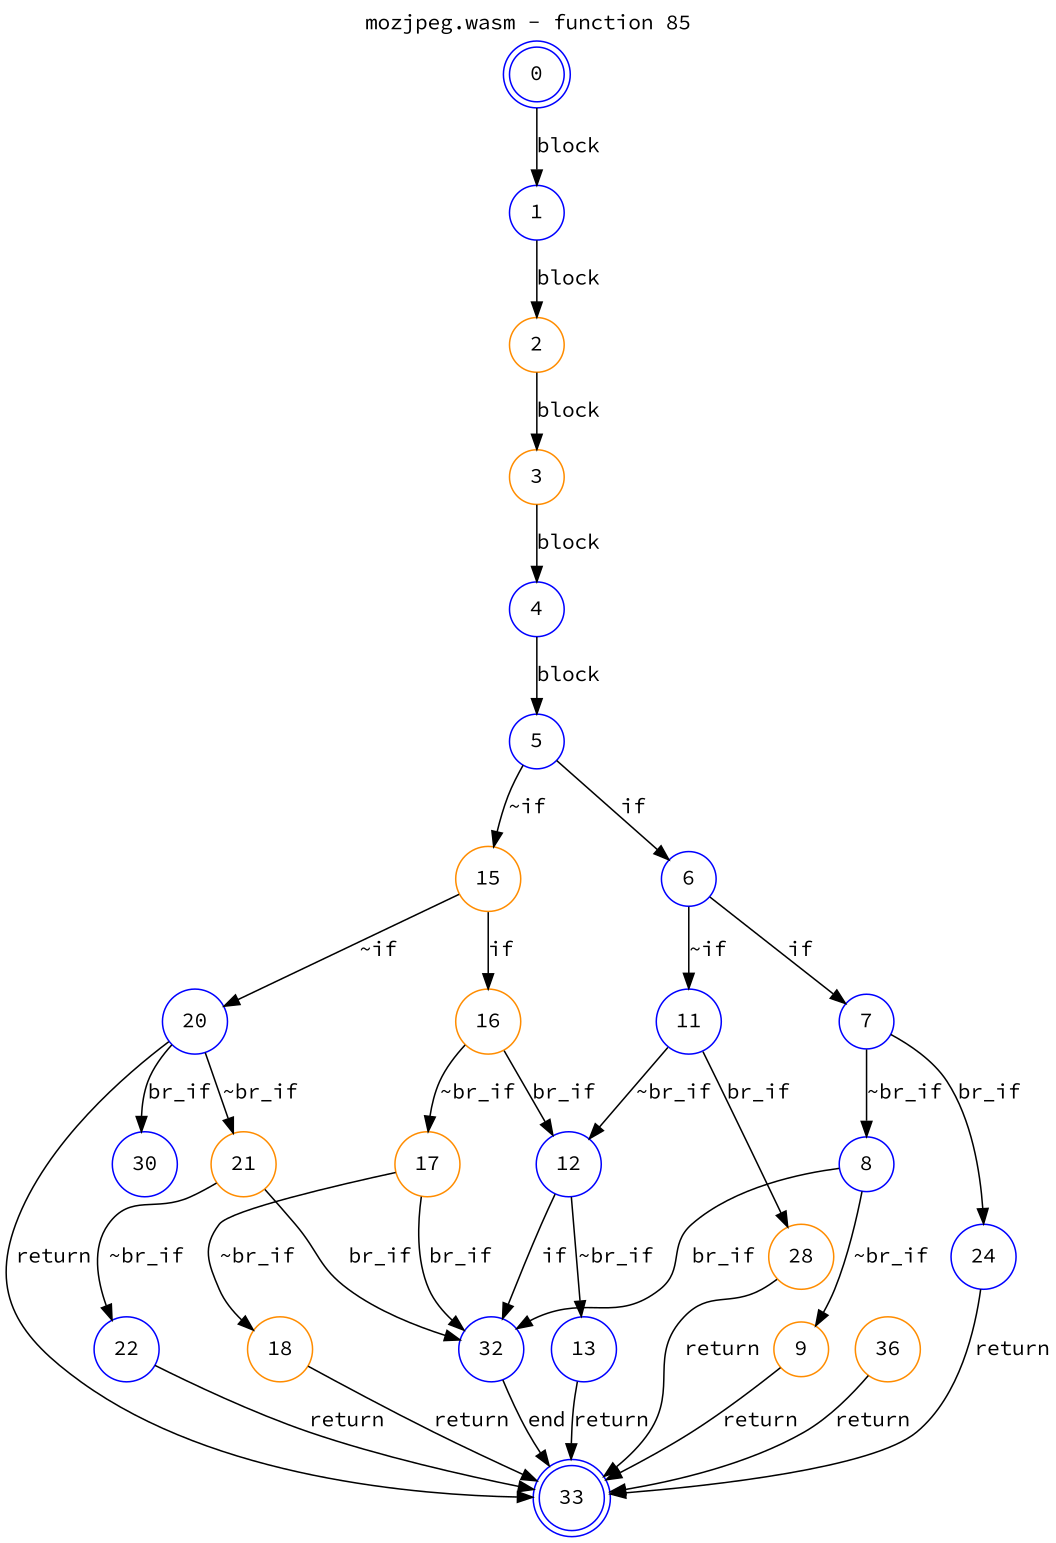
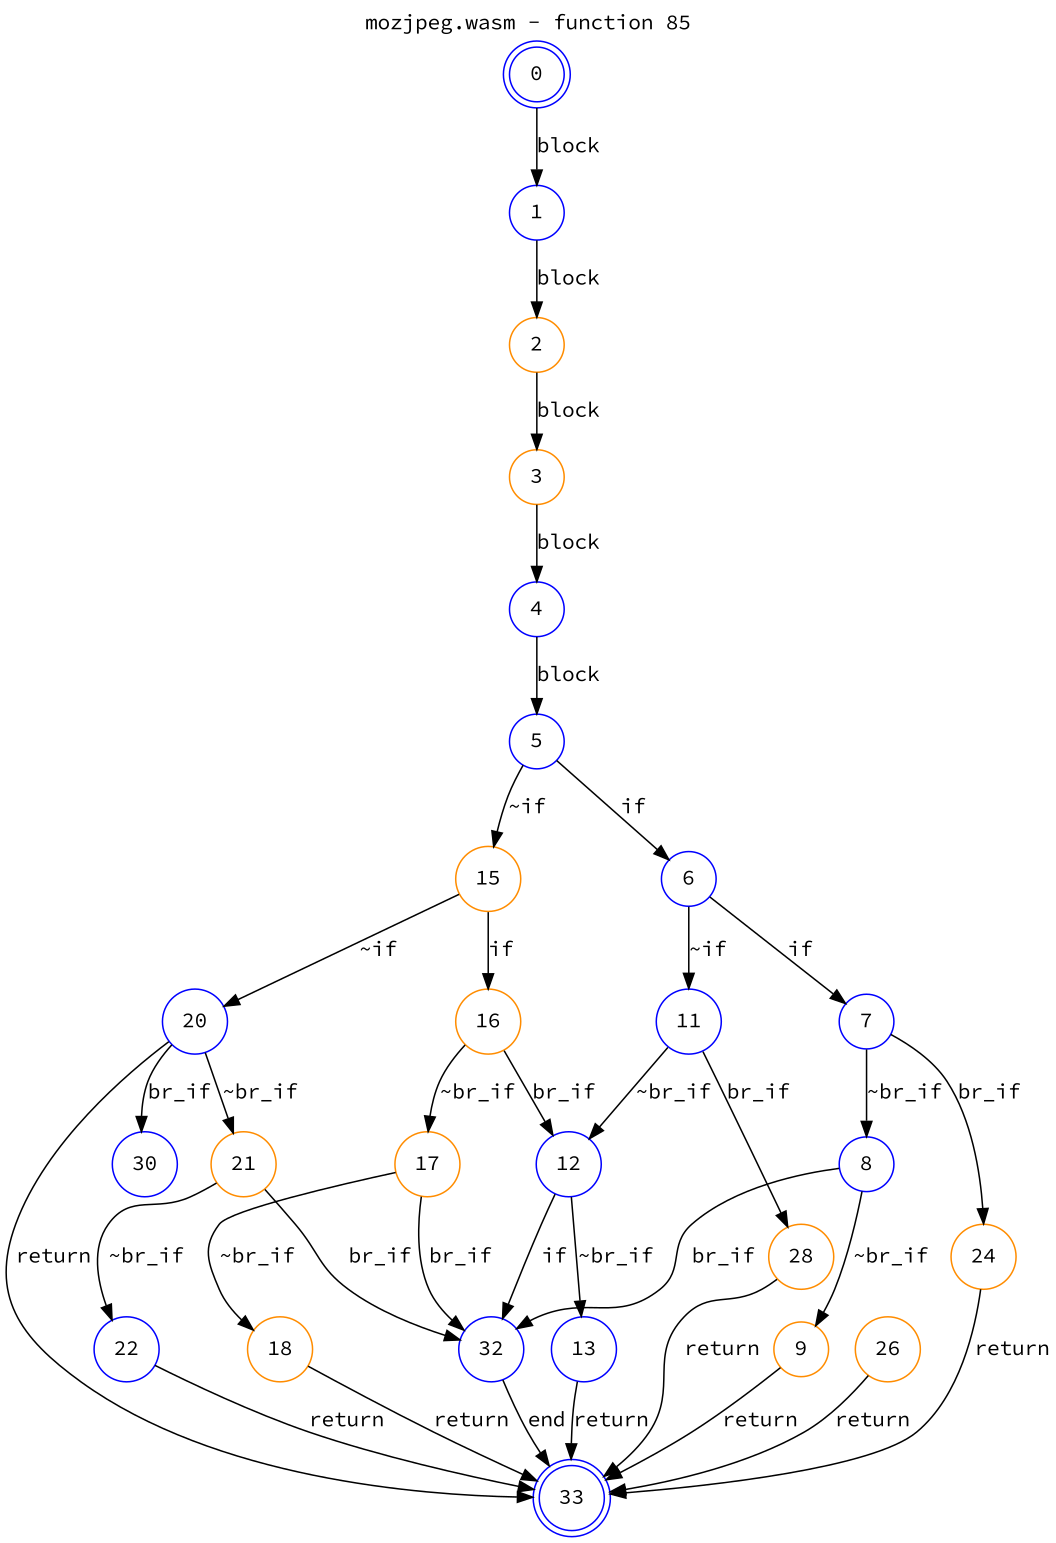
(984, 1257) -> (984, 1257)
(888, 1349) -> (888, 1349)
